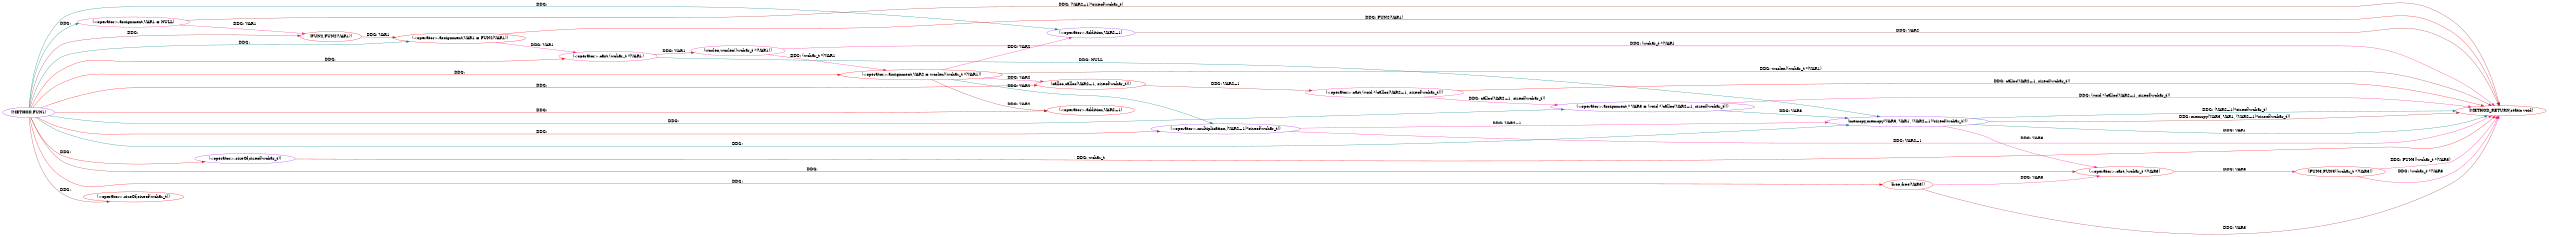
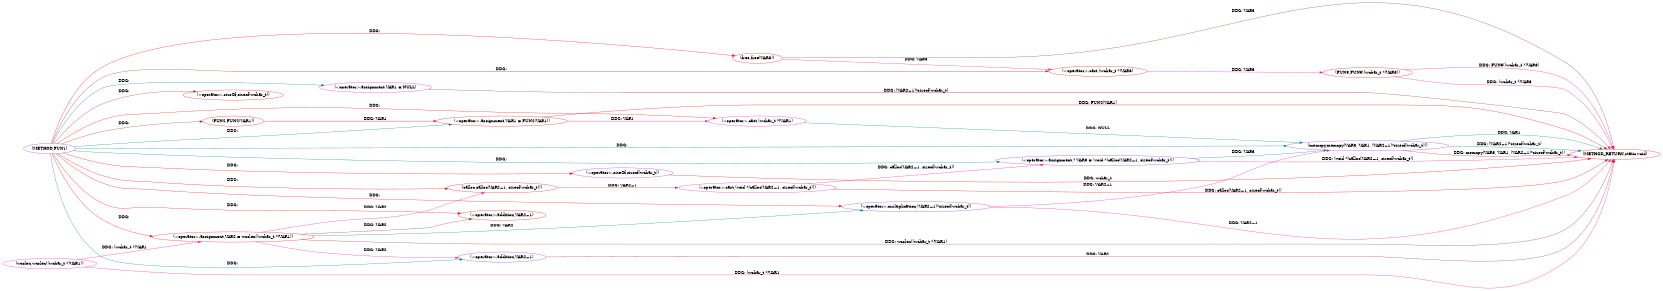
(241, 29) -> none
(672, 54) -> none
(2018, 149) -> none
